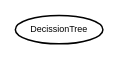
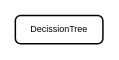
(59, 30) -> (59, 30)
